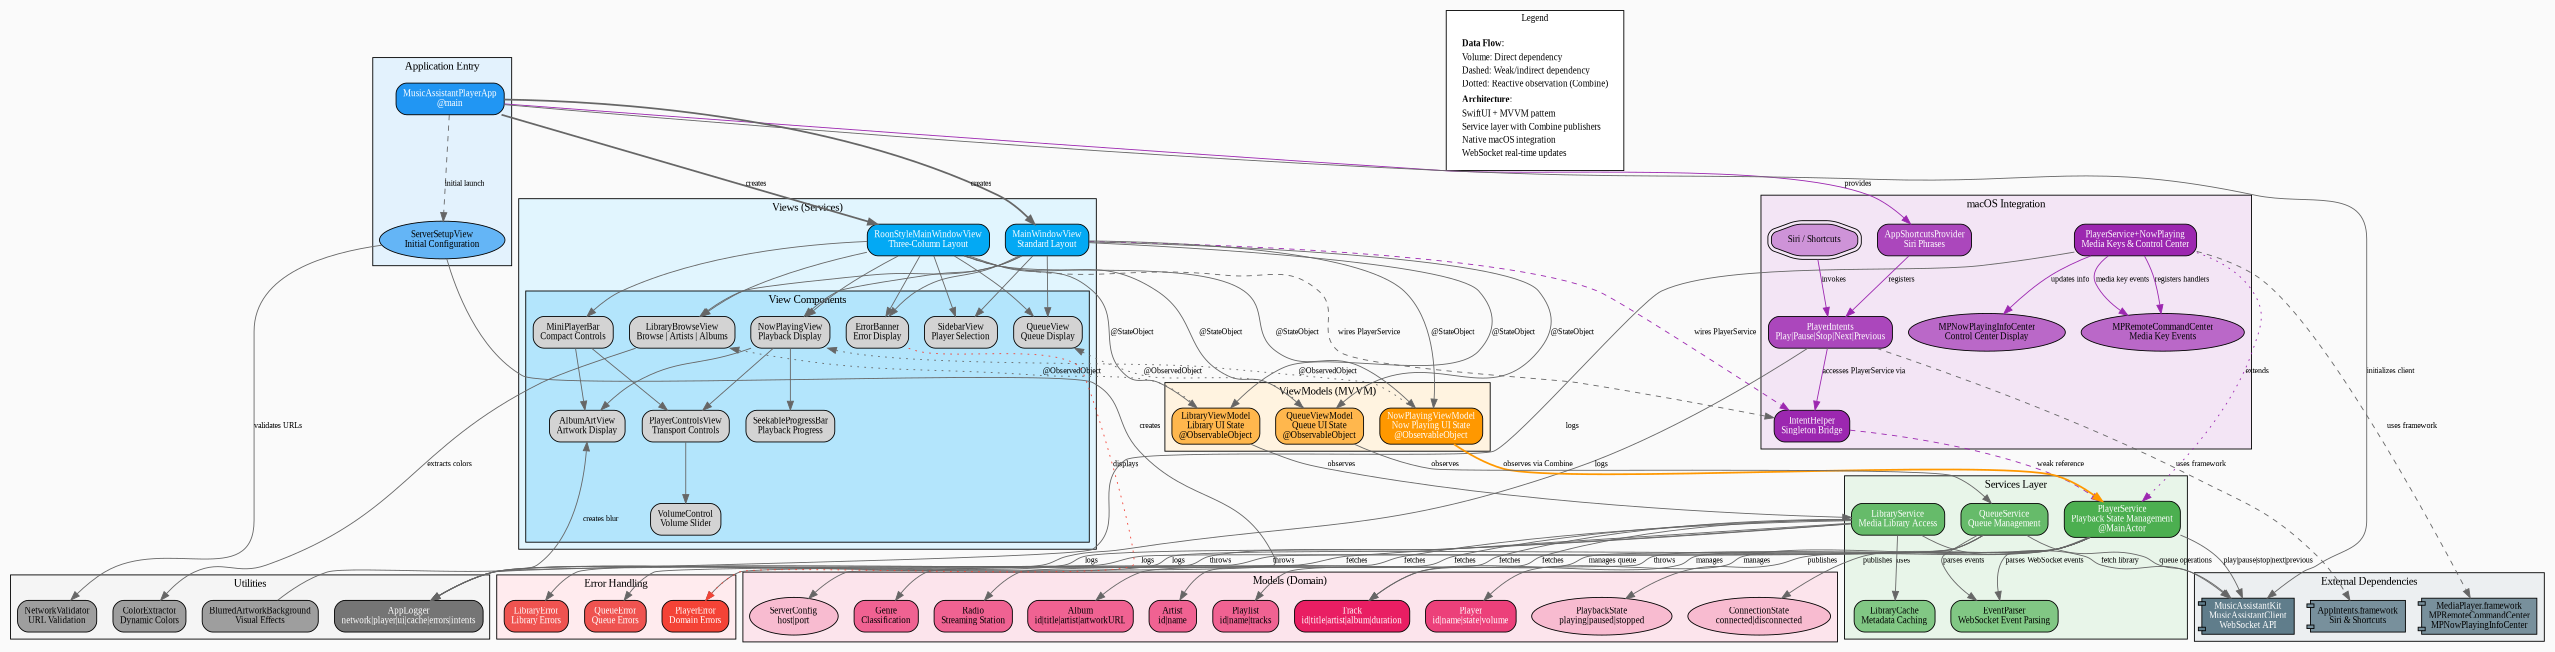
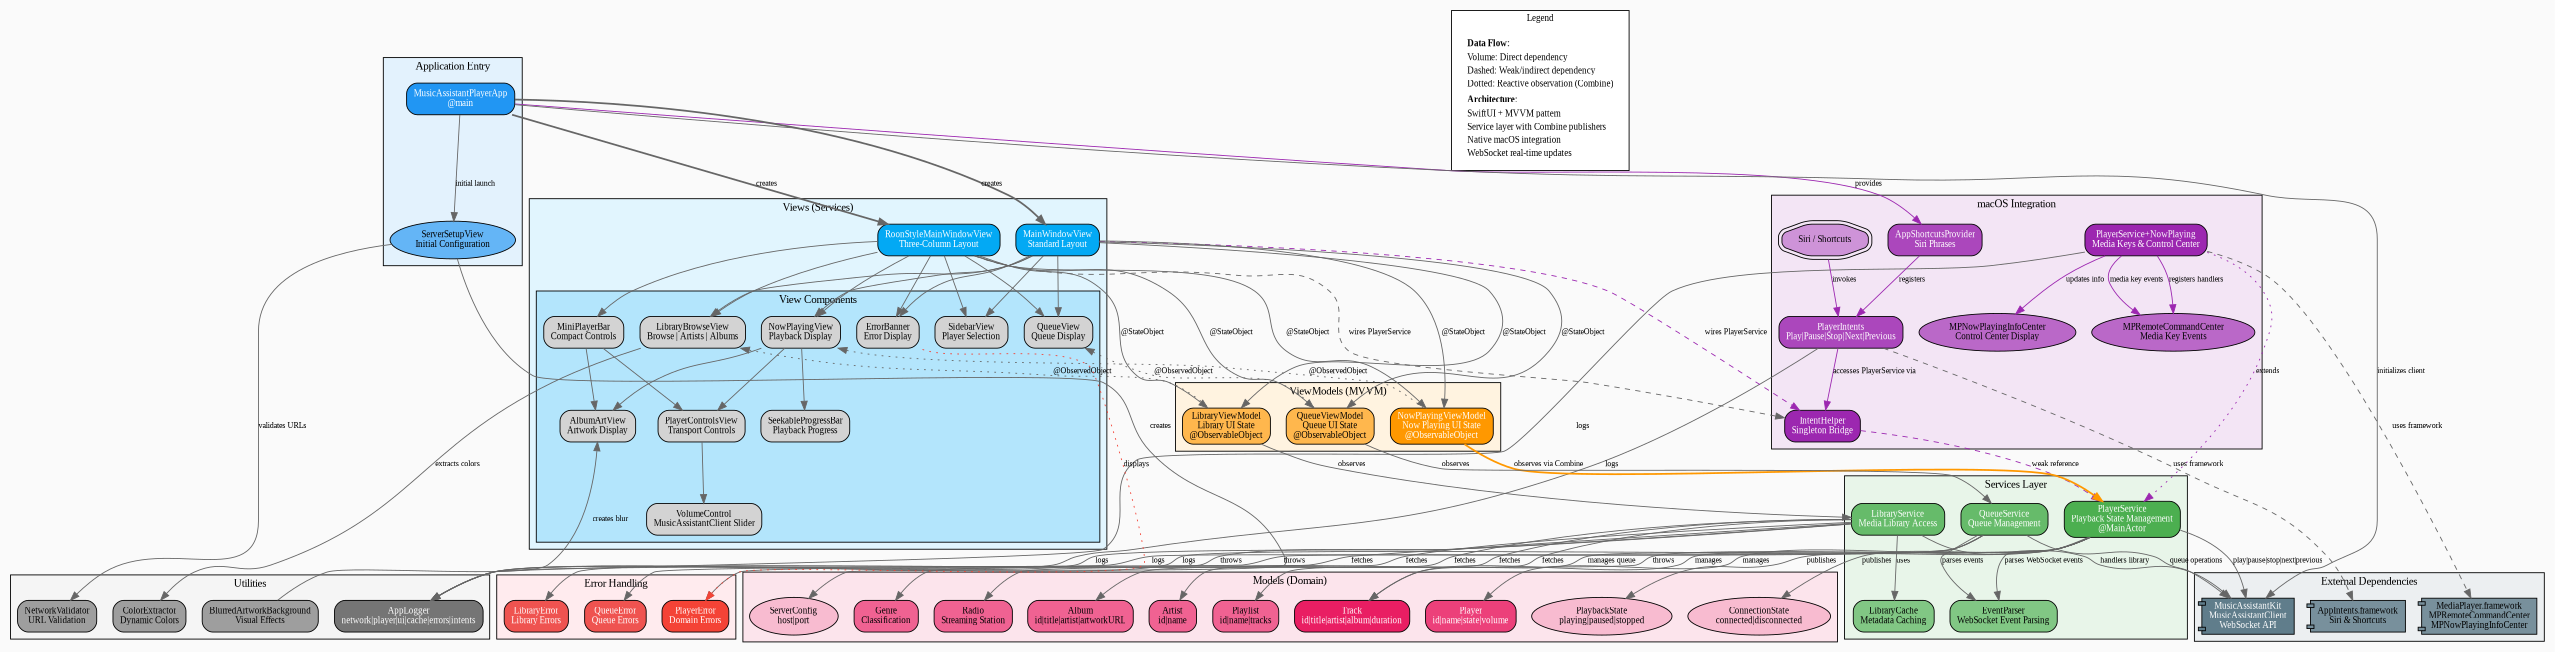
(447, 164) -> (457, 164)
(686, 519) -> (704, 519)
(2120, 561) -> (2125, 561)
